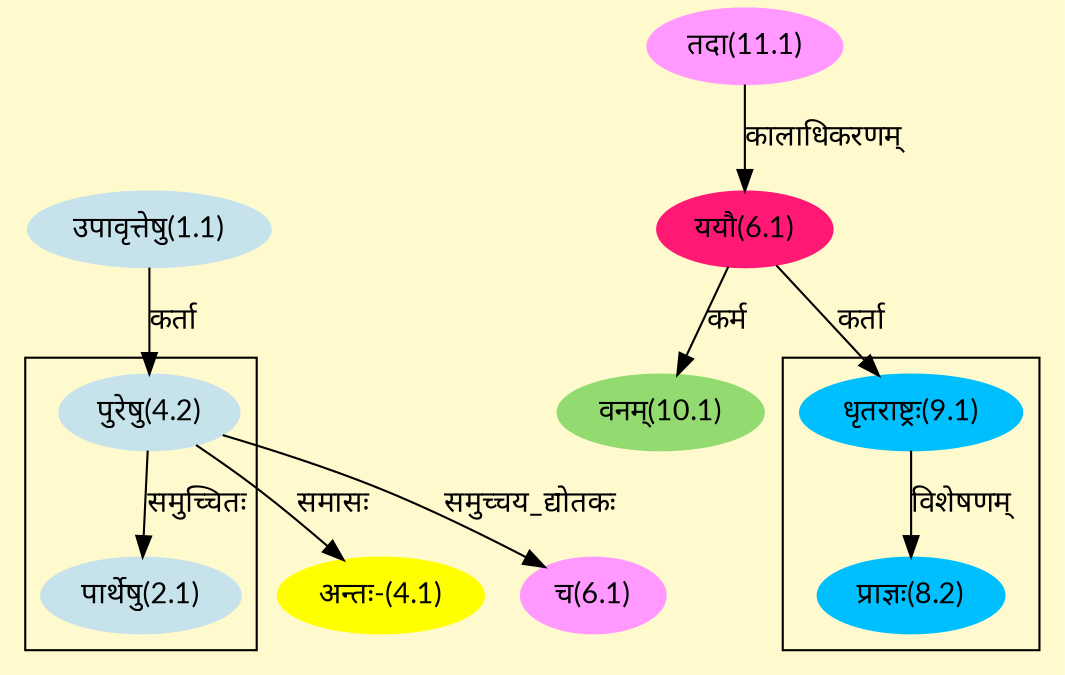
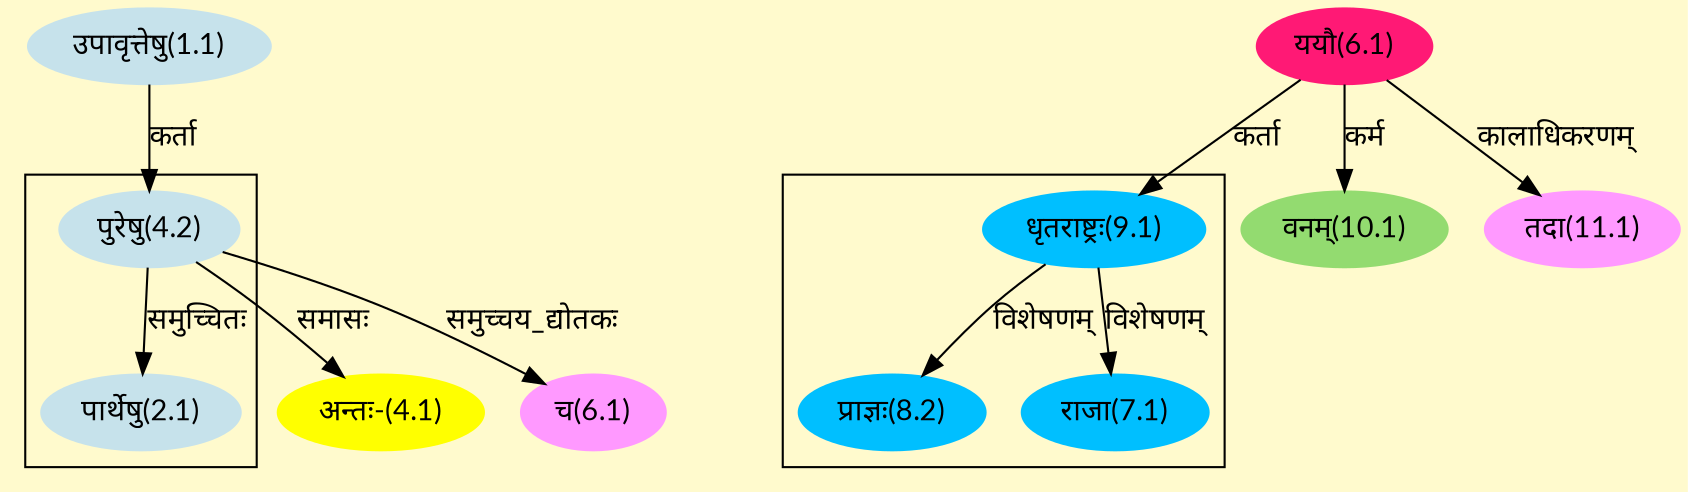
(745, 127) -> (1455, 131)
none -> (1115, 412)
